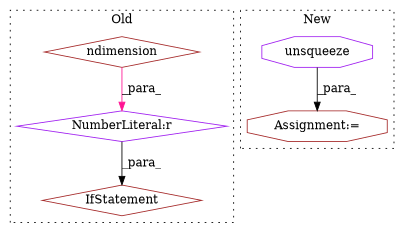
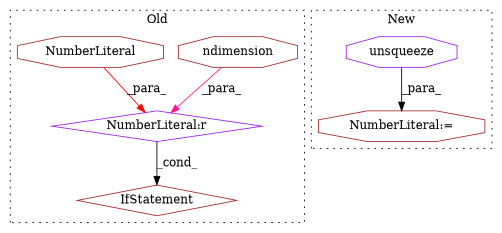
none -> (90, 52)
(122, 52) -> (238, 52)
(317, 126) -> (402, 126)
(142, 163) -> (177, 163)
